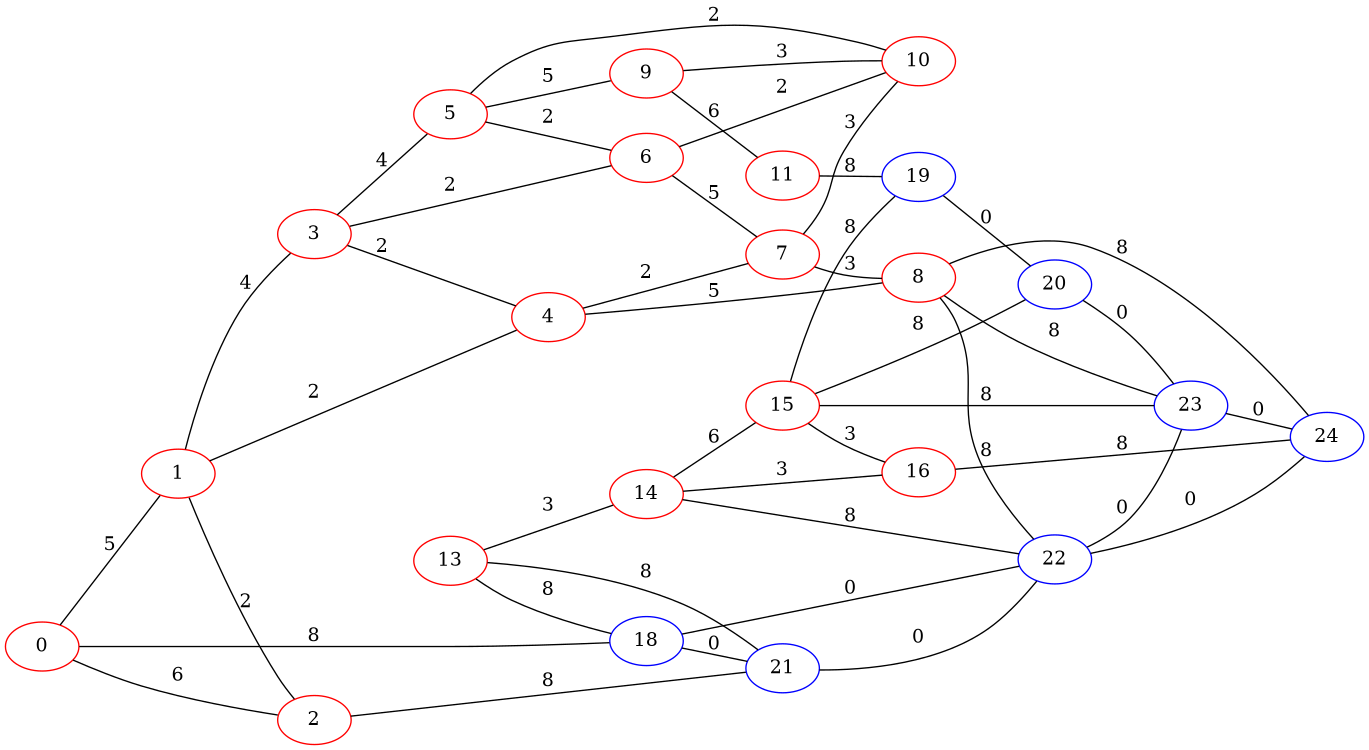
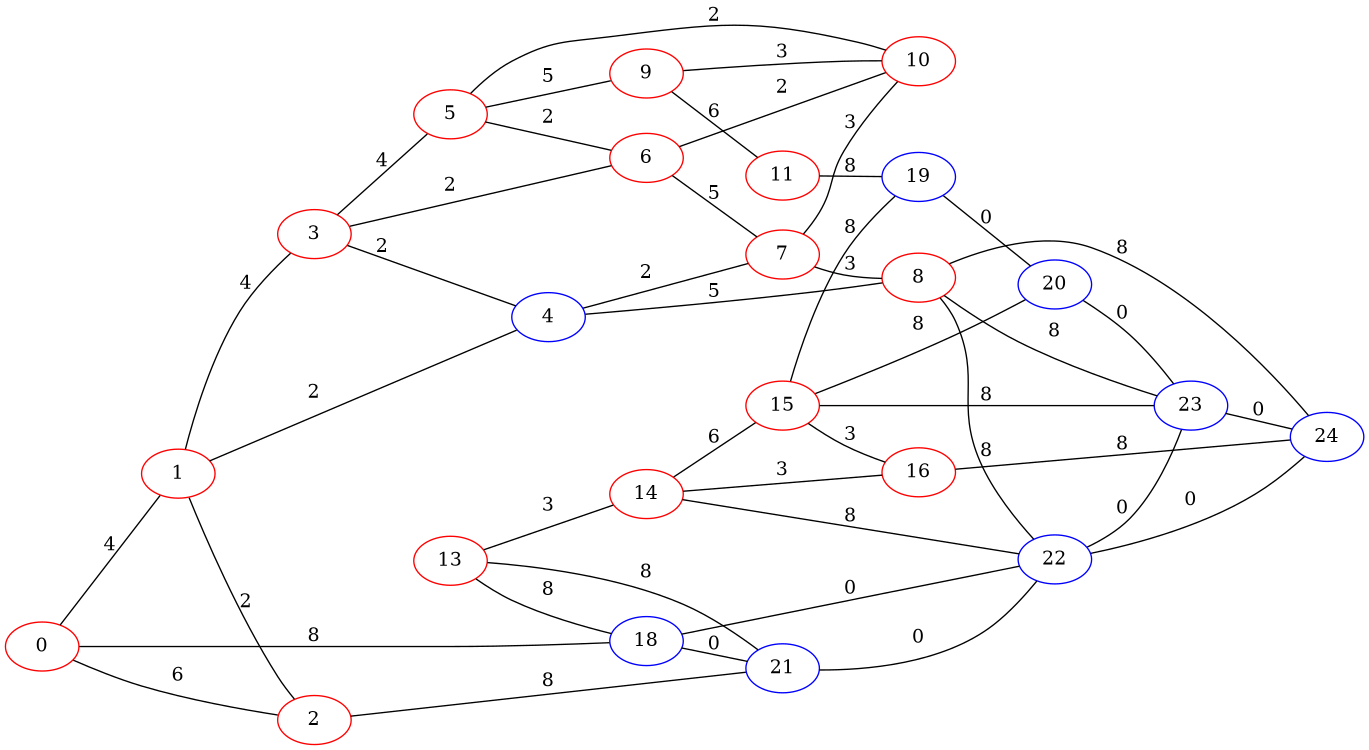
(549, 317) -> (549, 317)
(110, 545) -> (110, 545)
